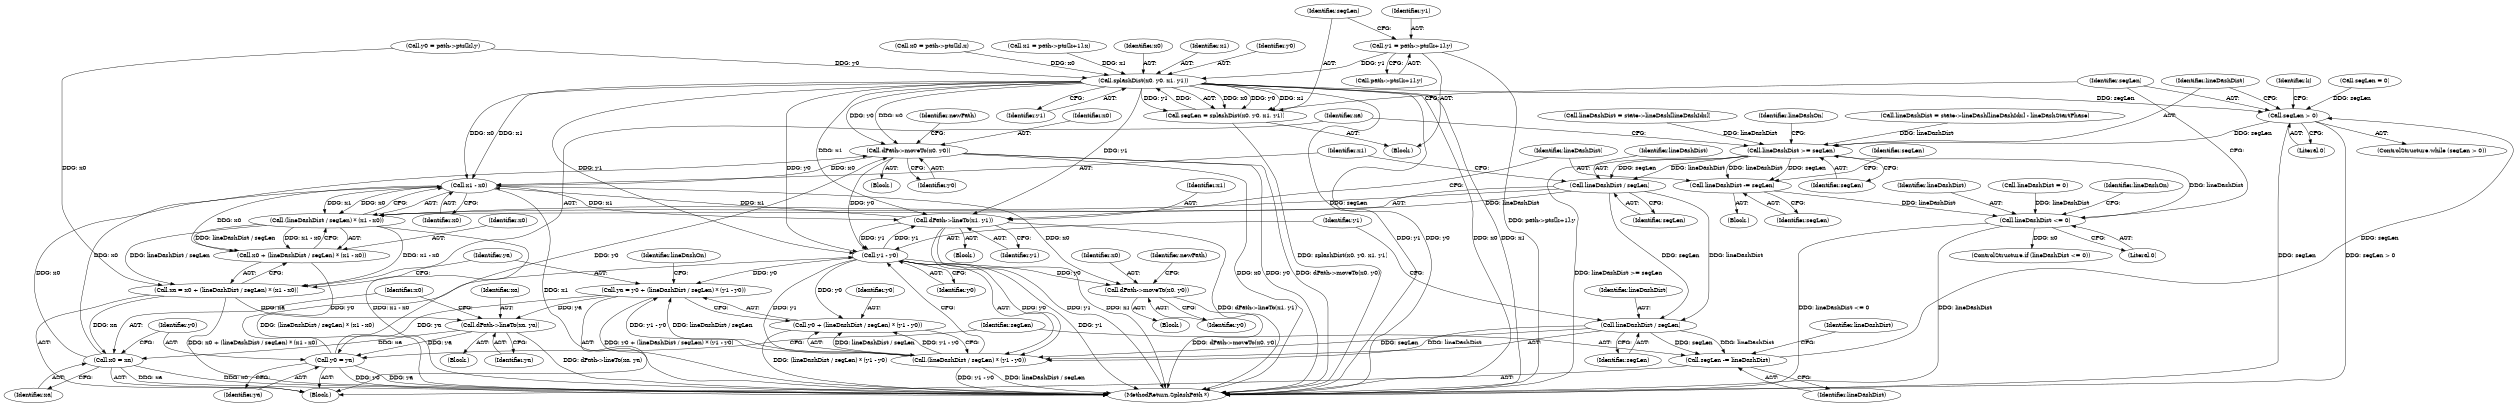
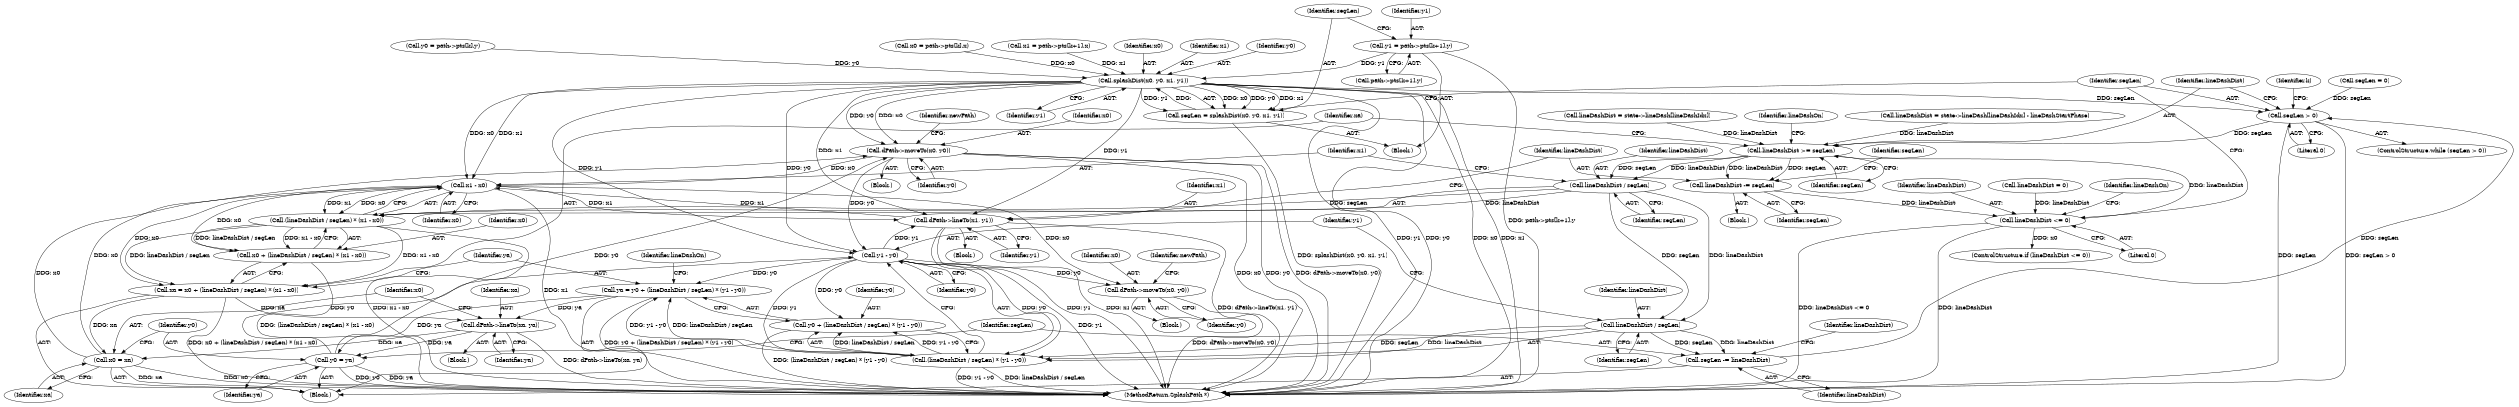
(99, 69) -> (246, 200)
(873, 228) -> none
(1573, 337) -> none
